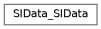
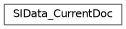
(51, 15) -> (63, 15)
